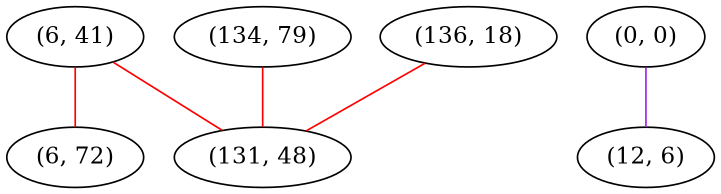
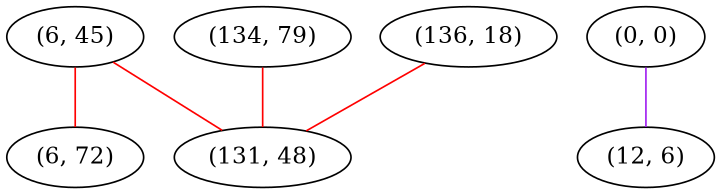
(75, 37) -> (75, 37)
